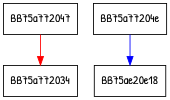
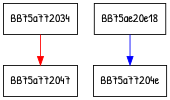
(40, 46) -> (40, 46)
(130, 46) -> (130, 46)
